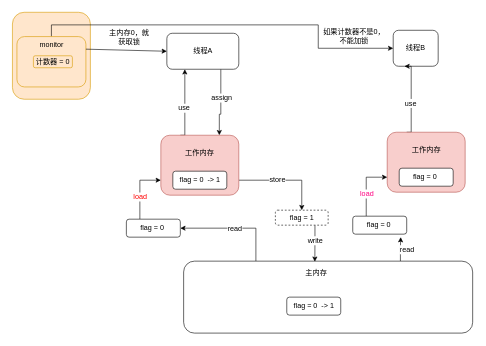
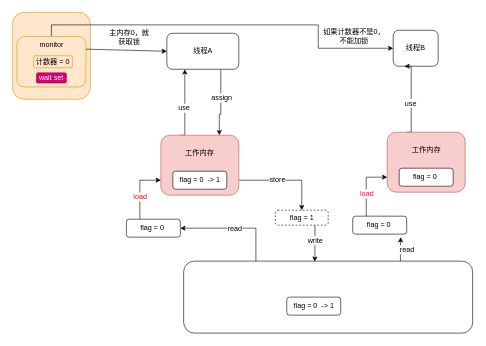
none -> (51, 78)
(316, 273) -> none
